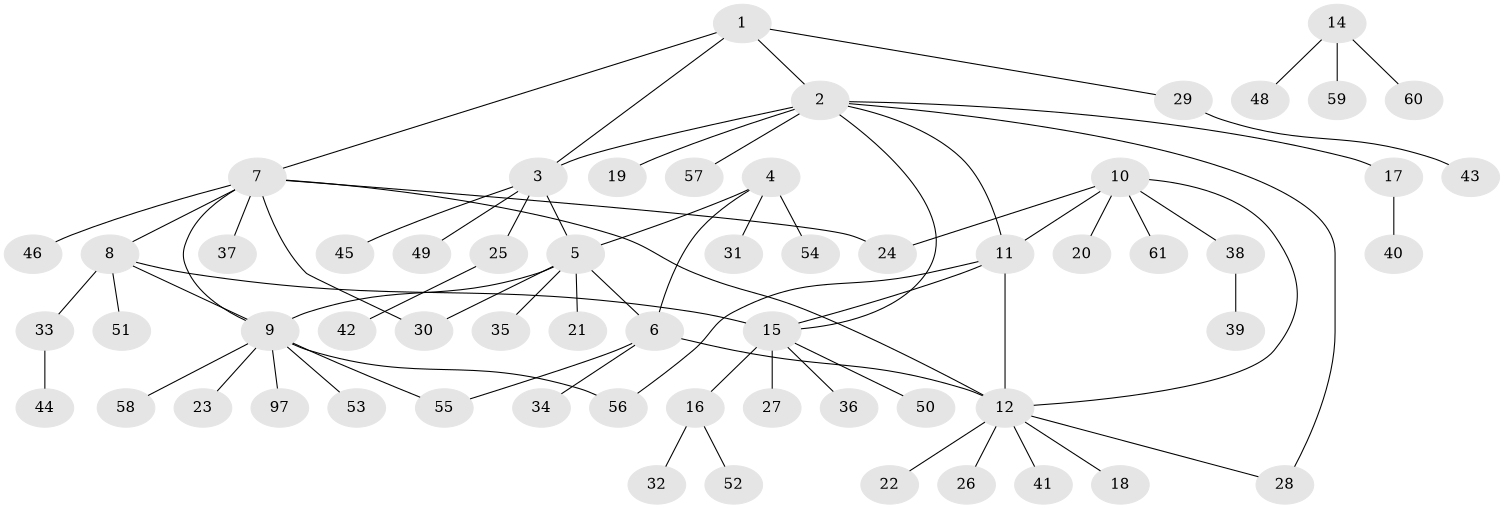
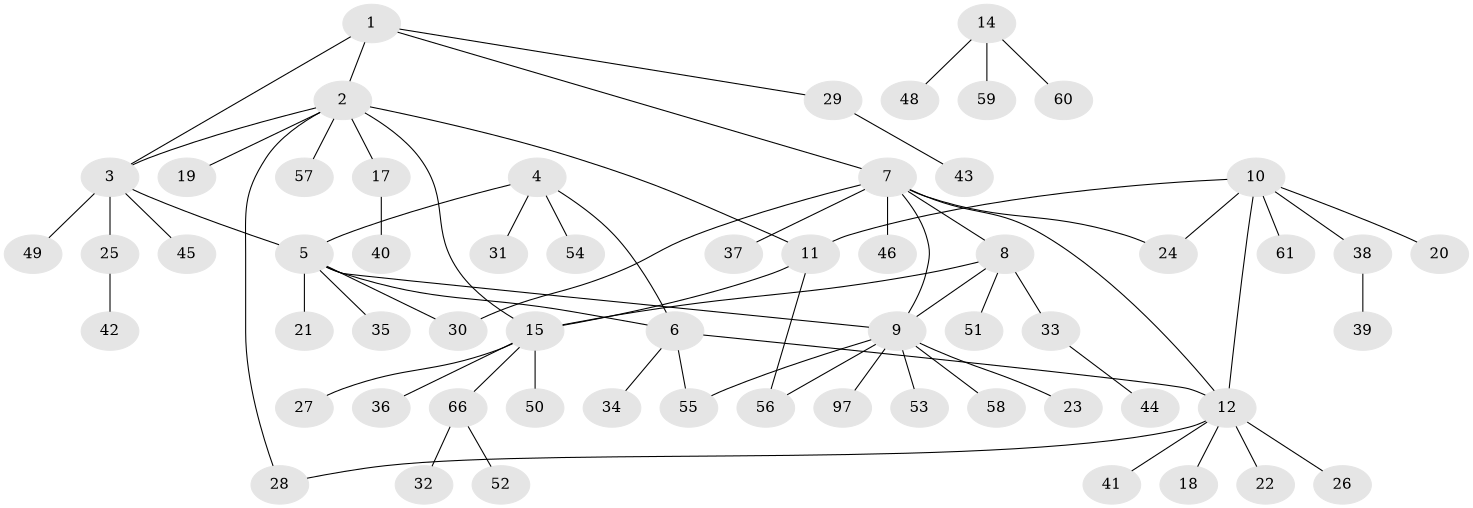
(1005, 331) -> none
(695, 408) -> (458, 408)
